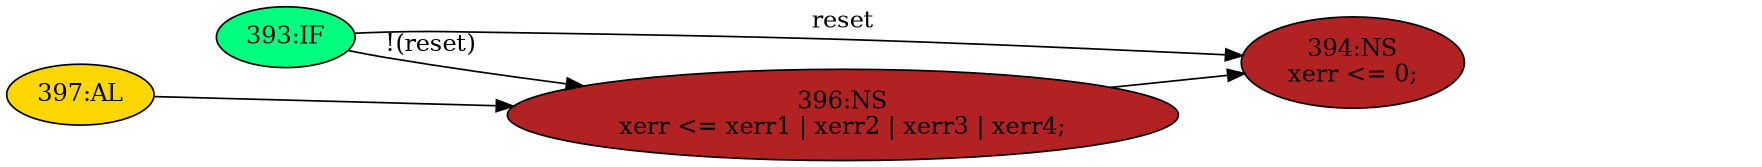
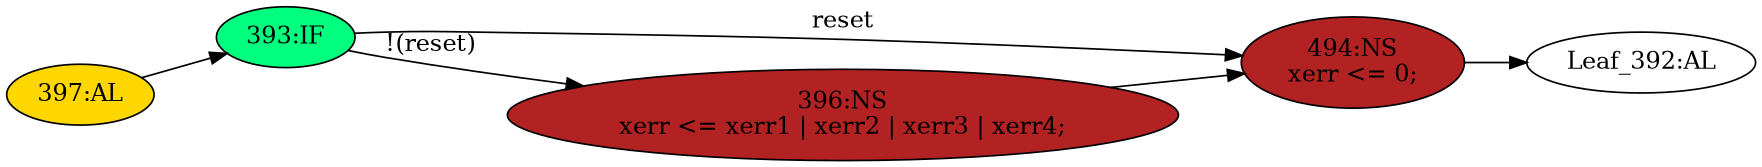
(1353, 63) -> (1353, 63)
none -> (1641, 63)
(325, 101) -> (176, 68)
